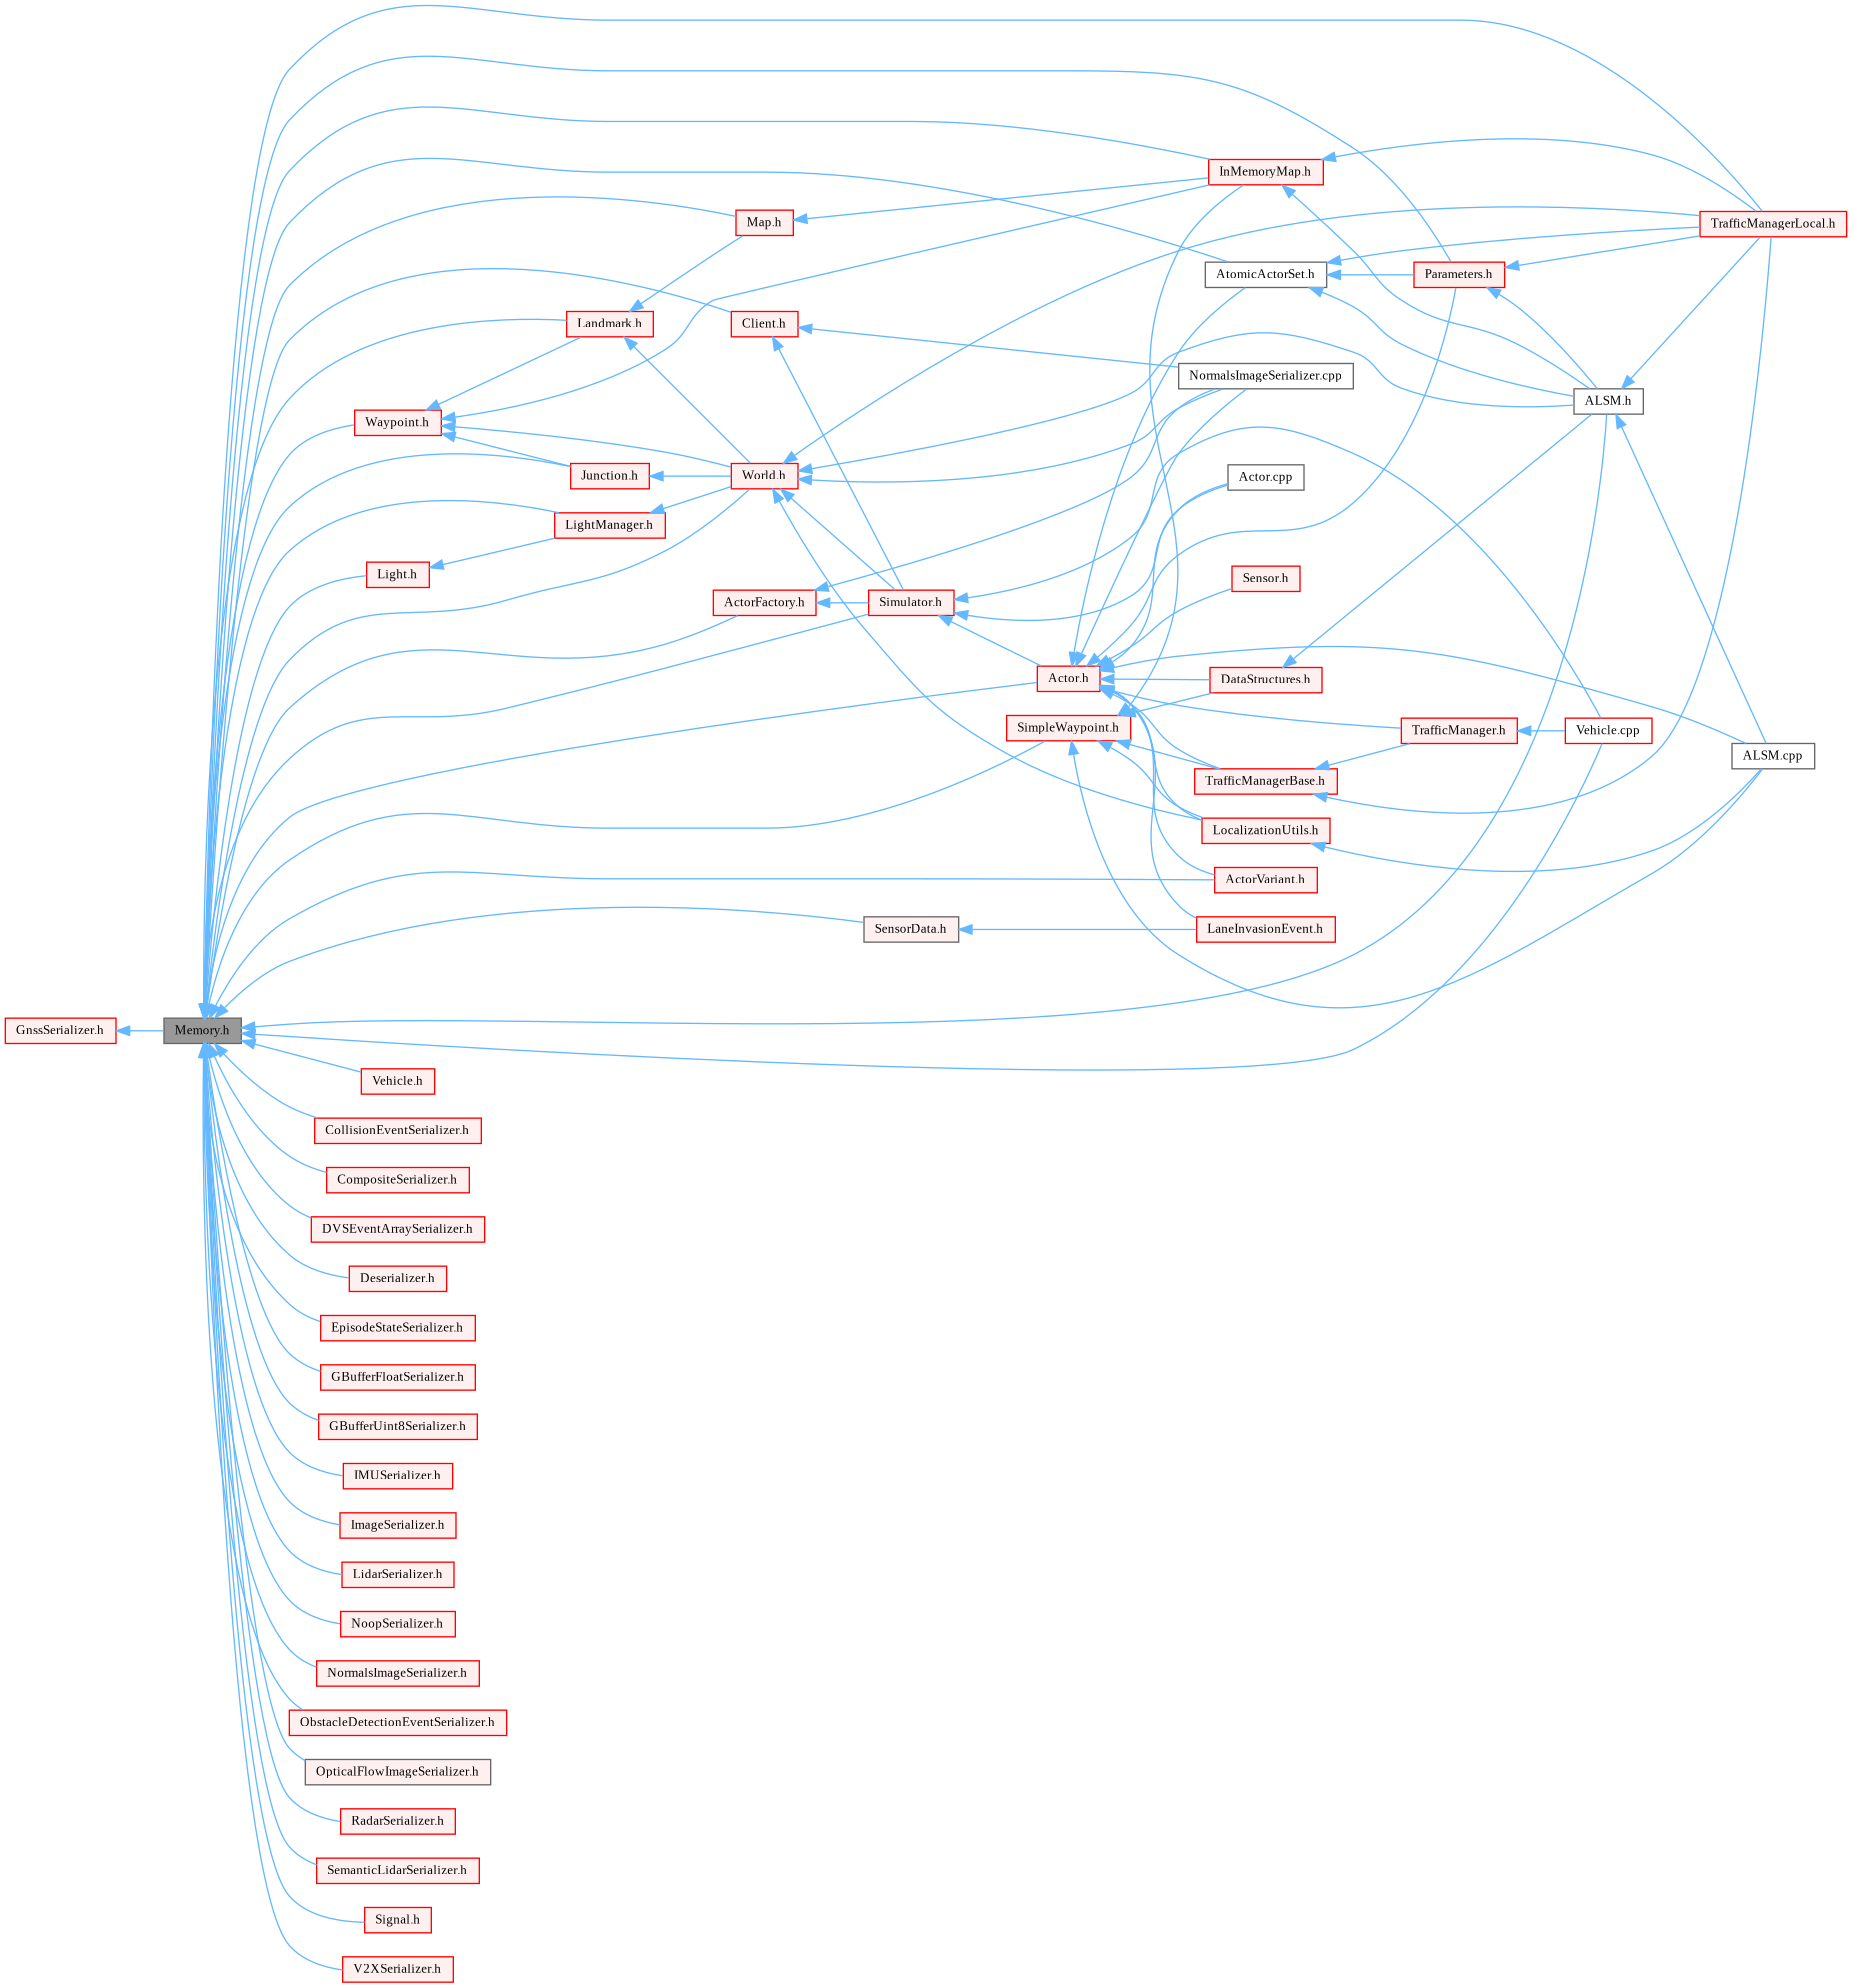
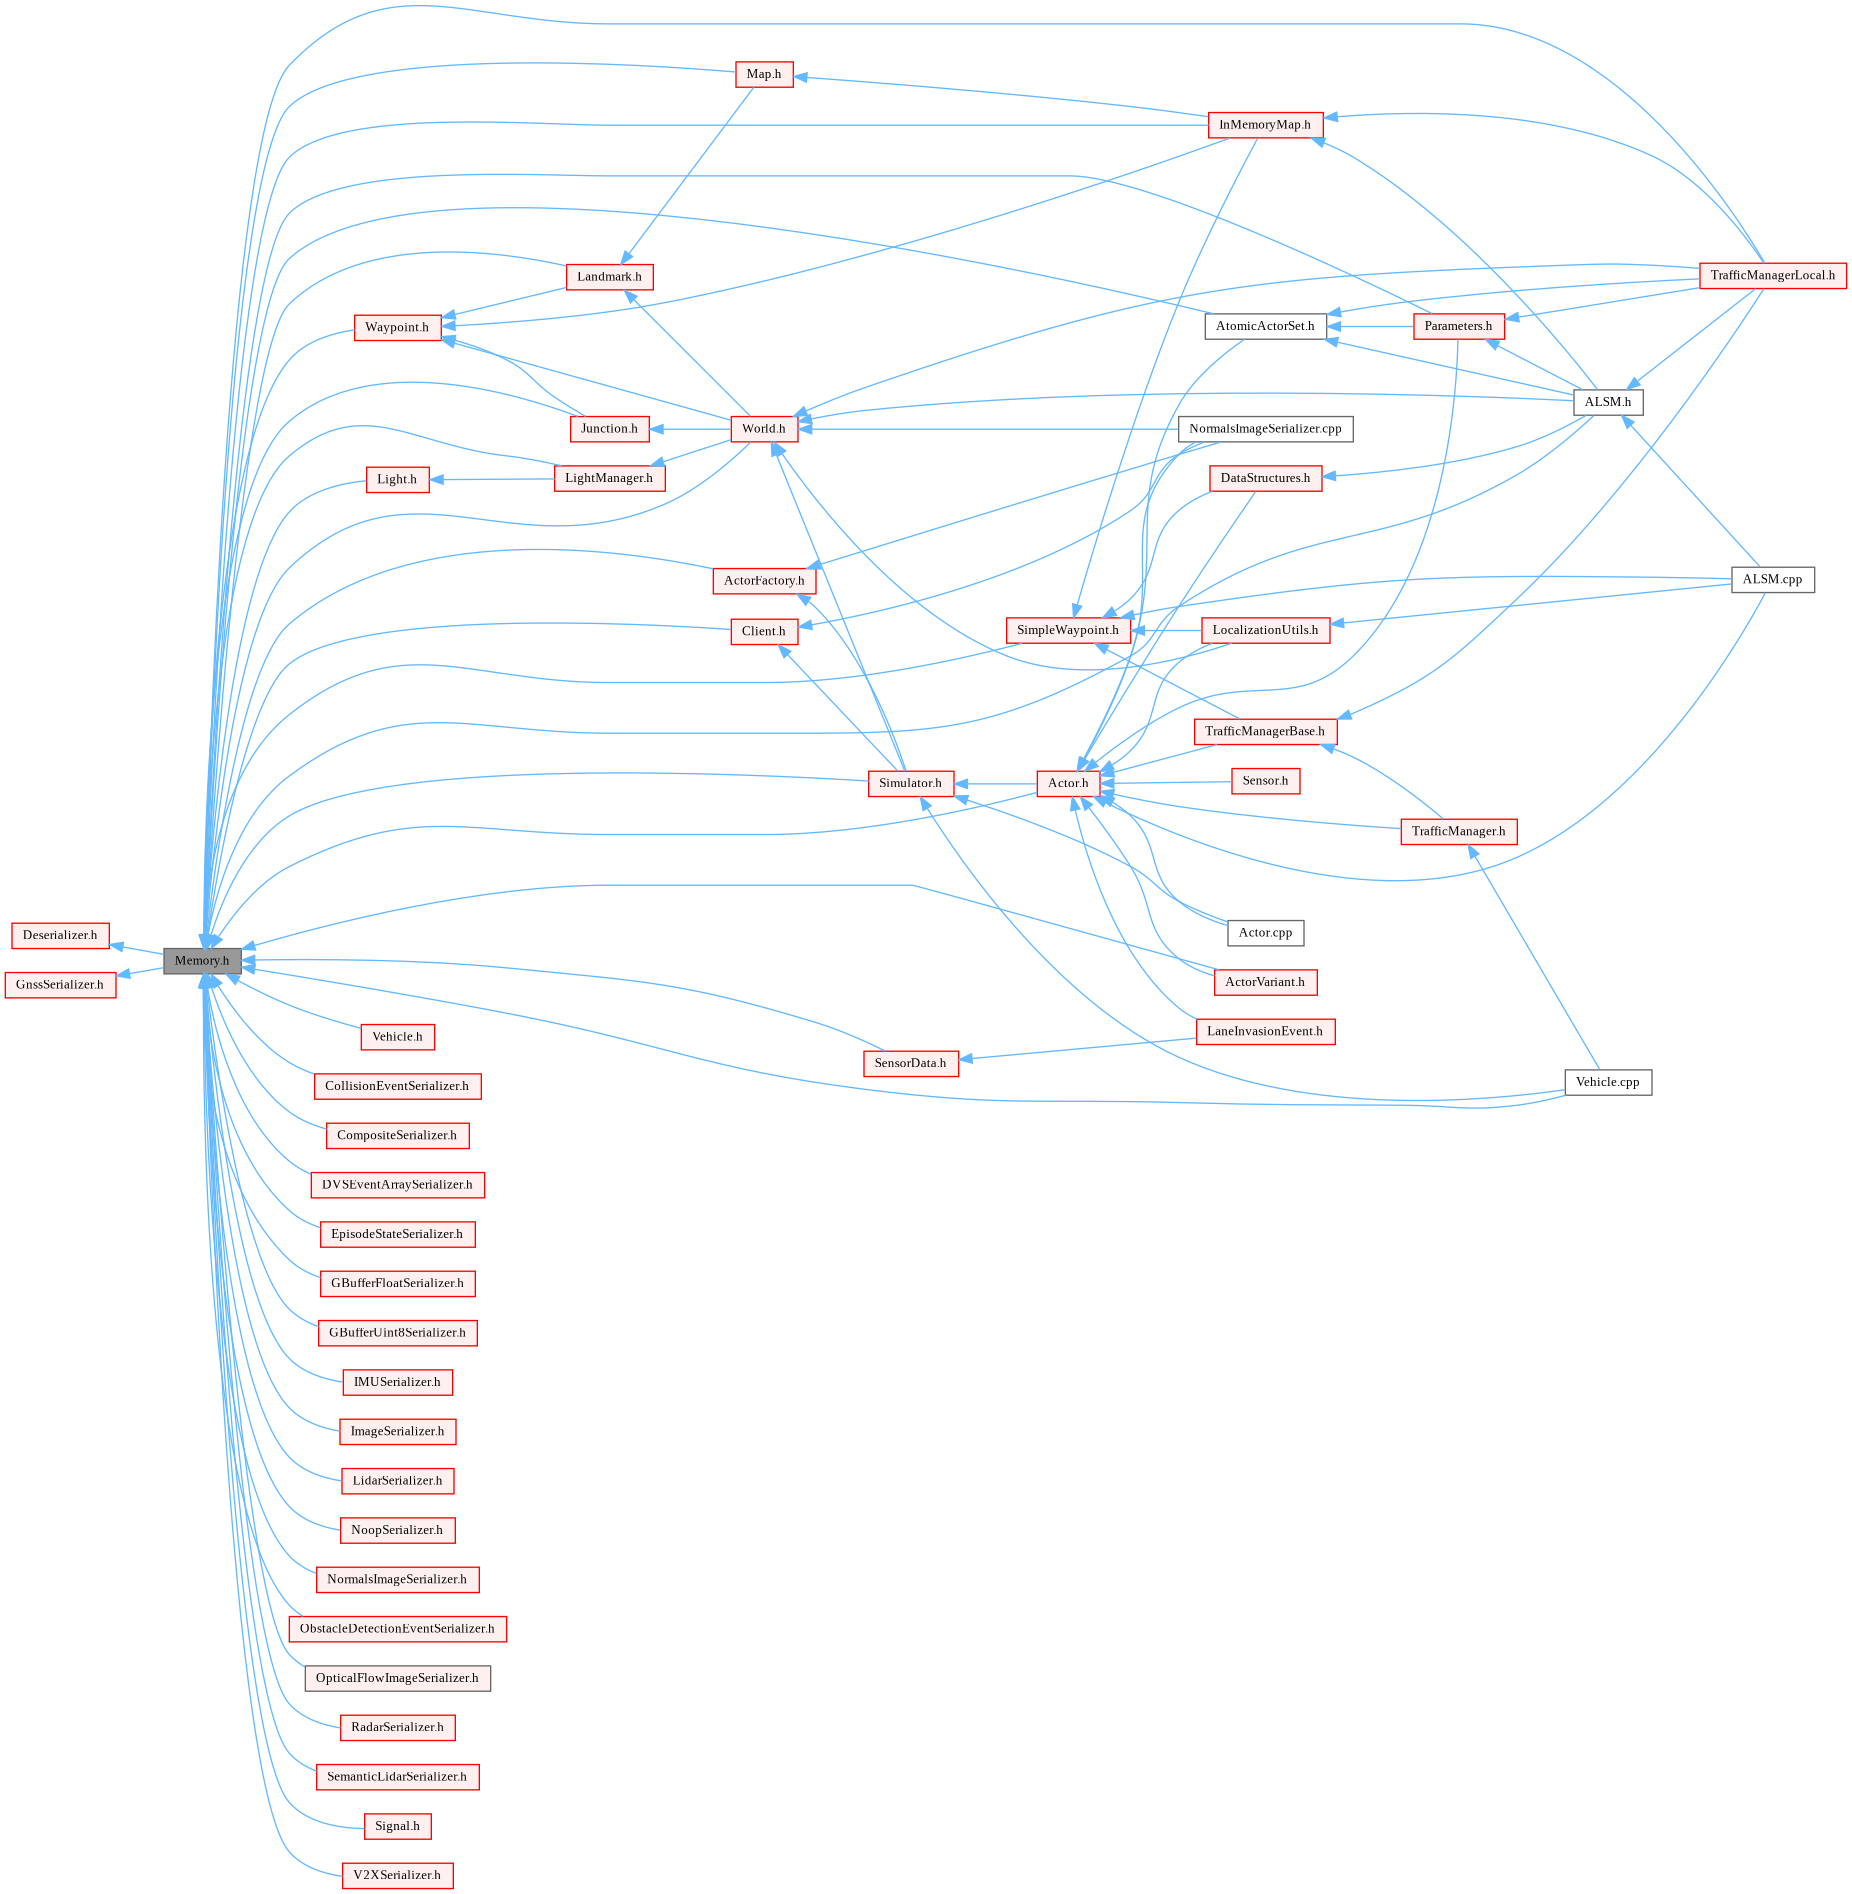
(1609, 731) -> (1609, 1083)
(911, 929) -> (911, 1064)
(244, 1193) -> (143, 951)
